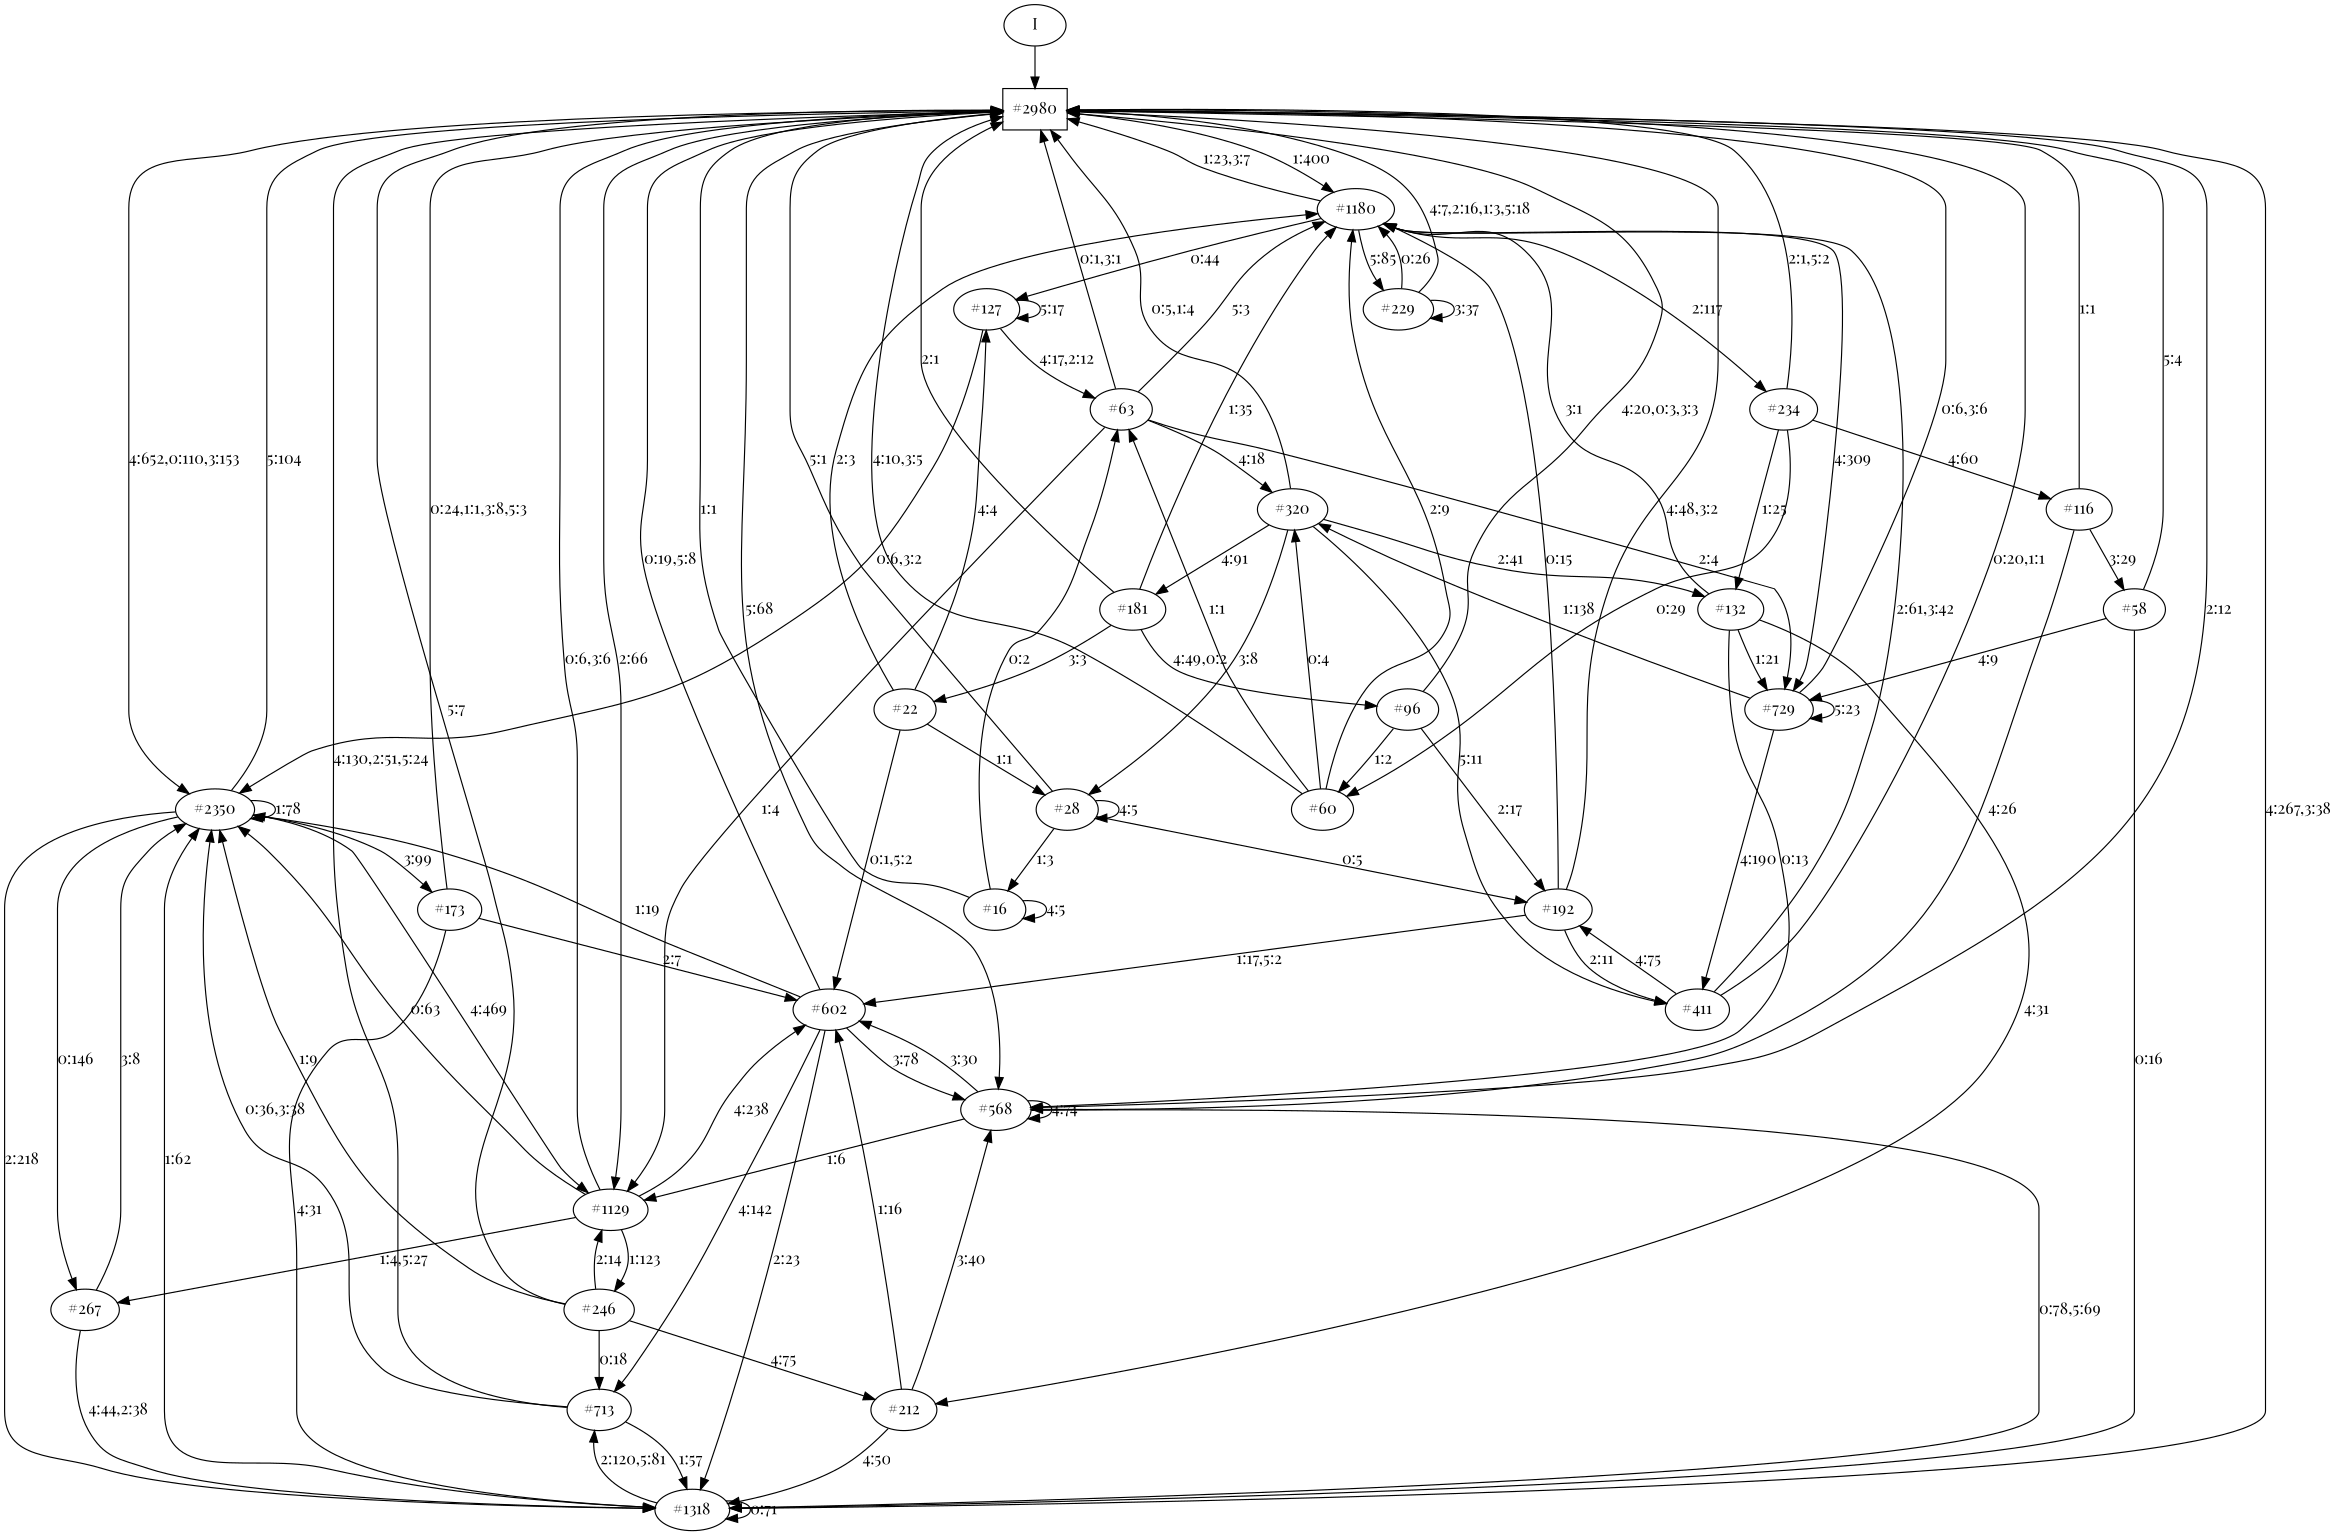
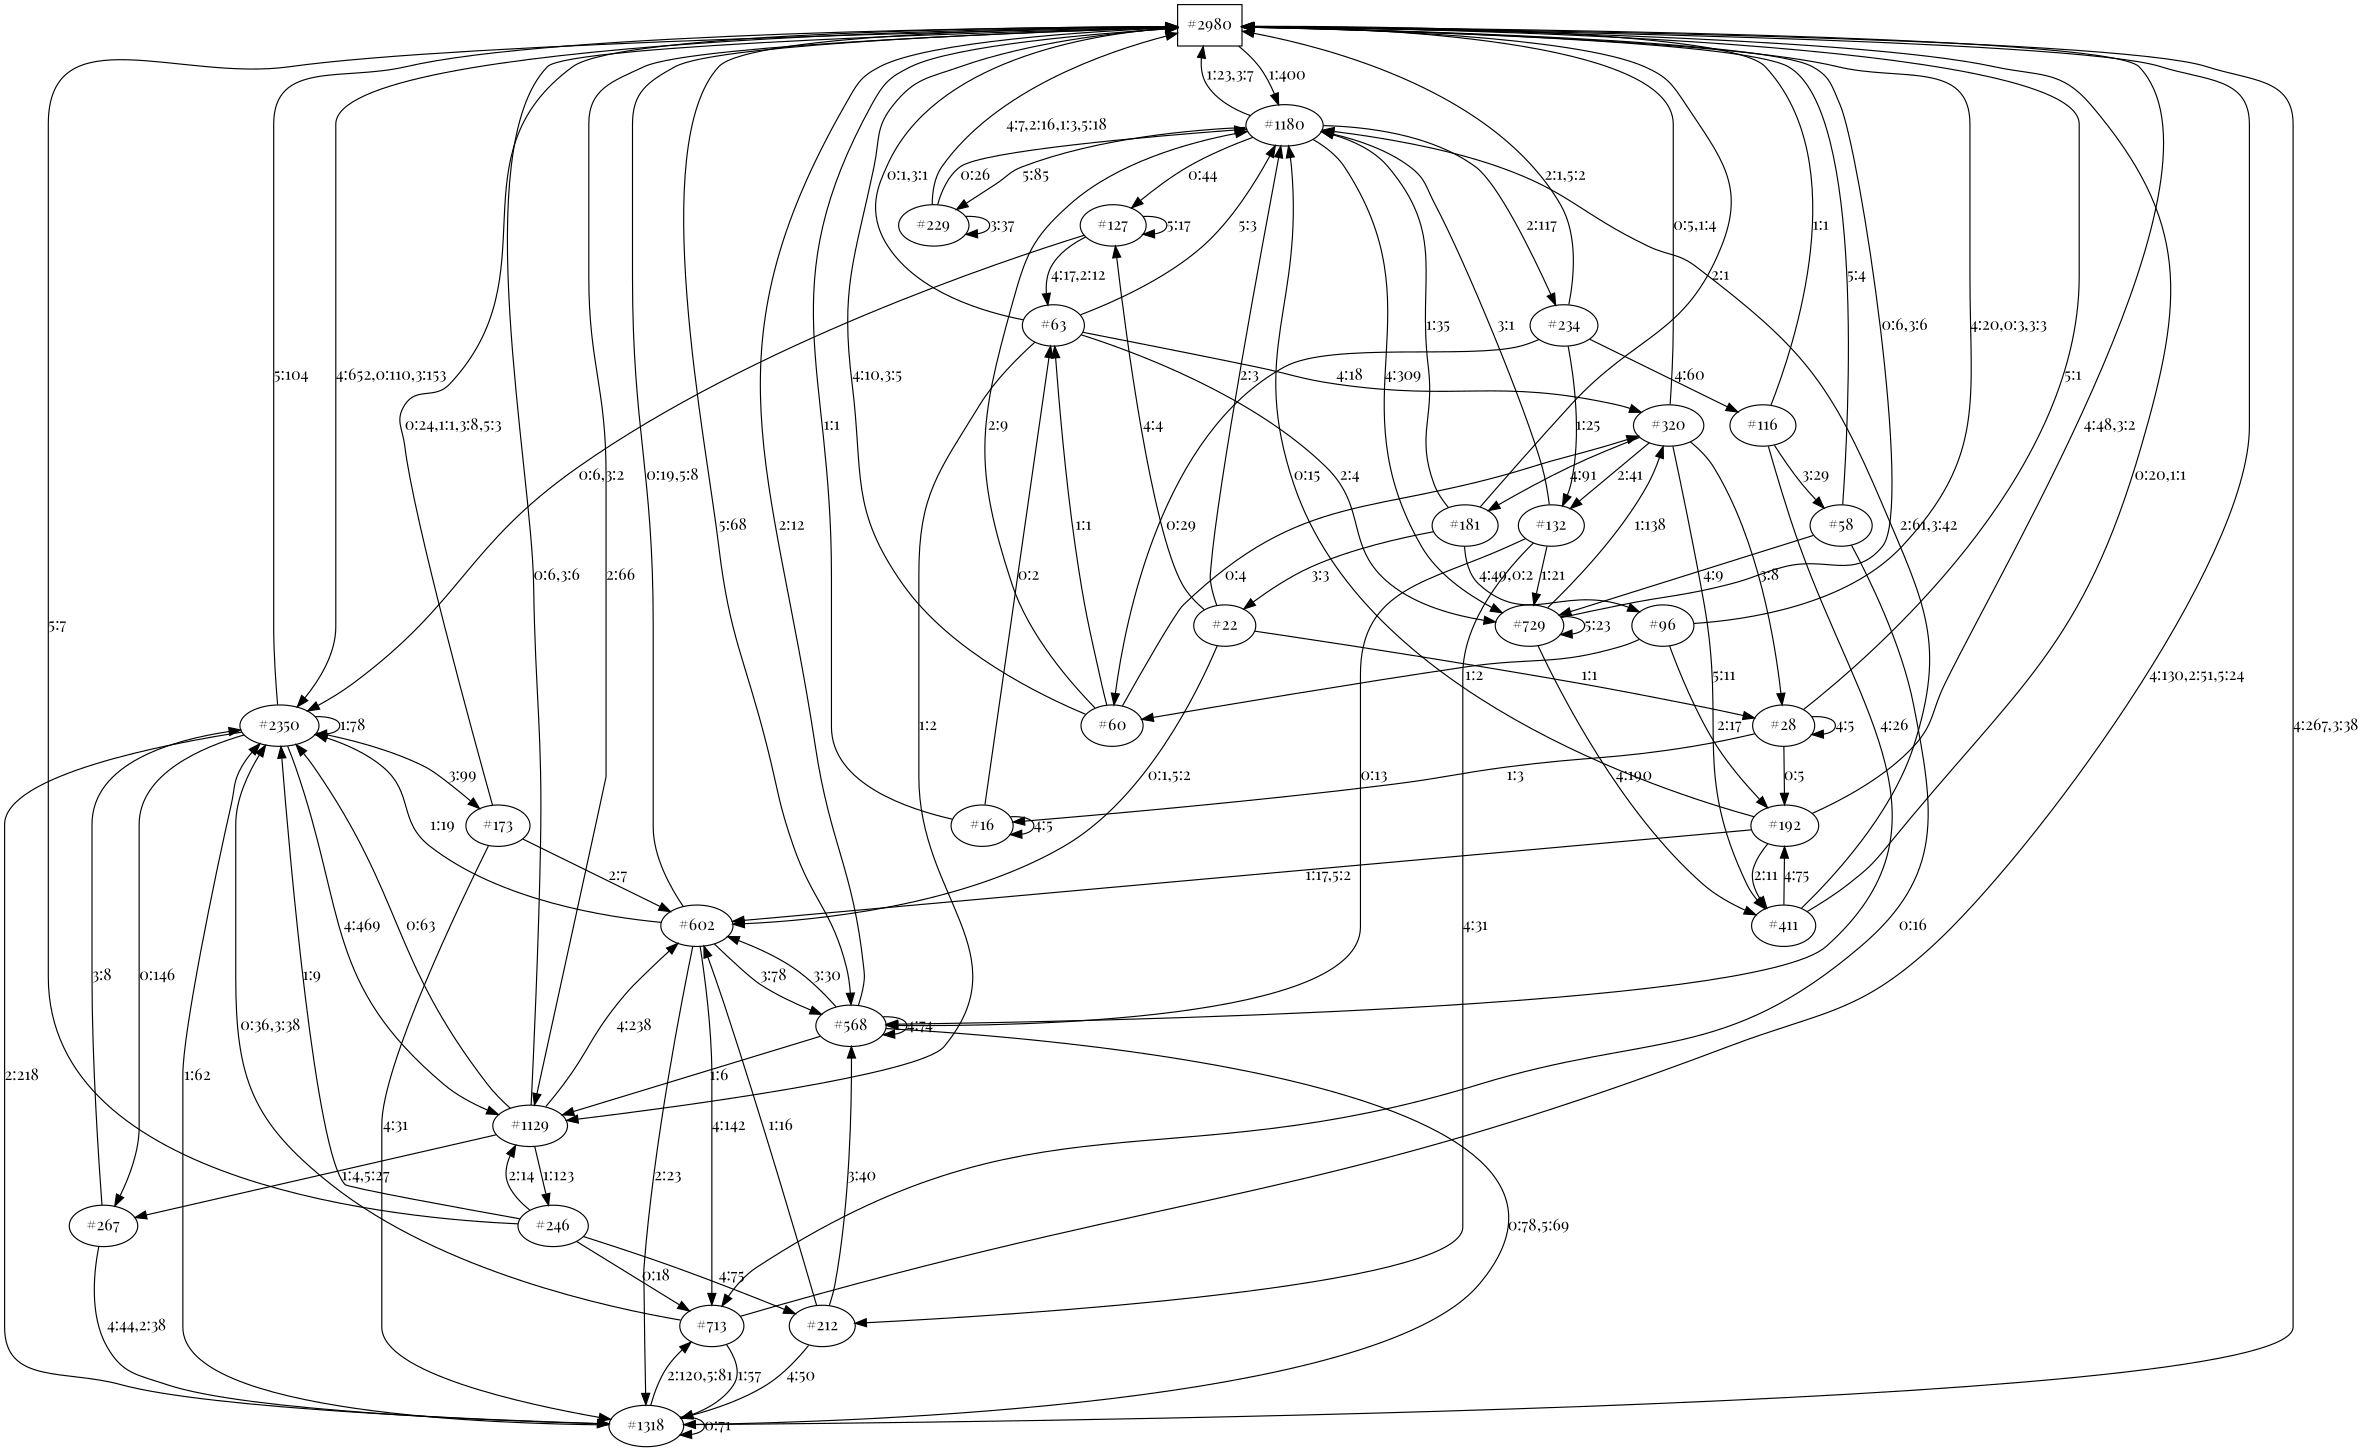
(1035, 25) -> none
(770, 810) -> (928, 726)
(1832, 1466) -> (1505, 1077)
